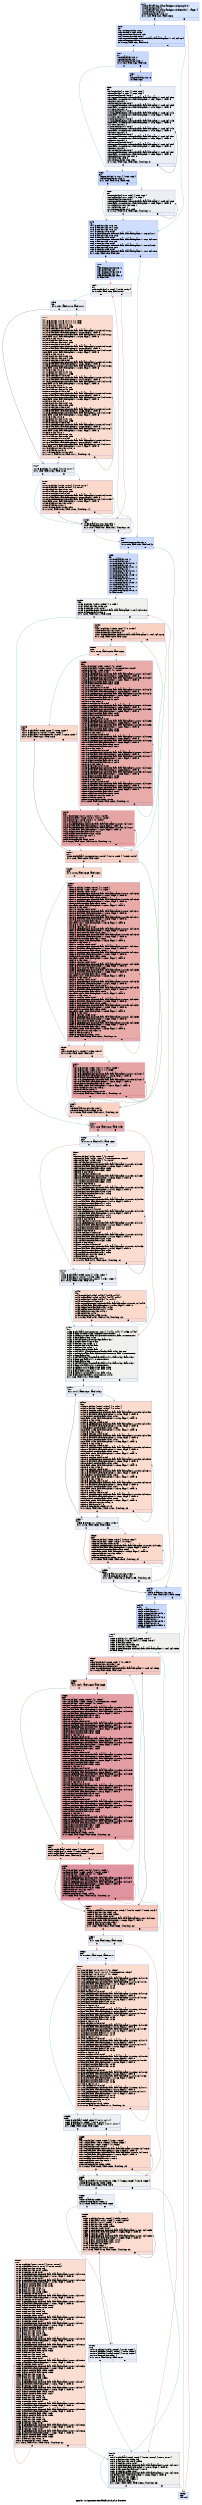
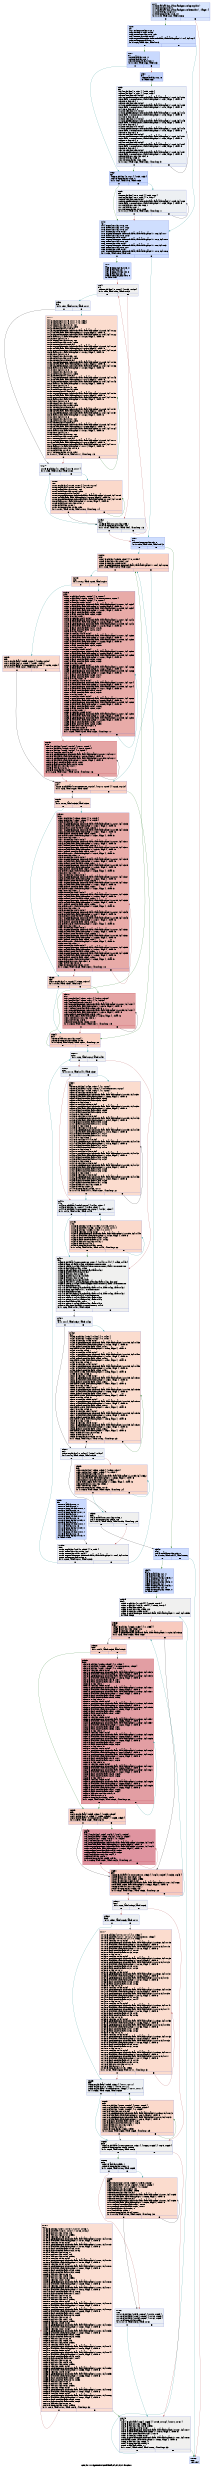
(128, 551) -> (139, 551)
(107, 1126) -> (88, 1057)
